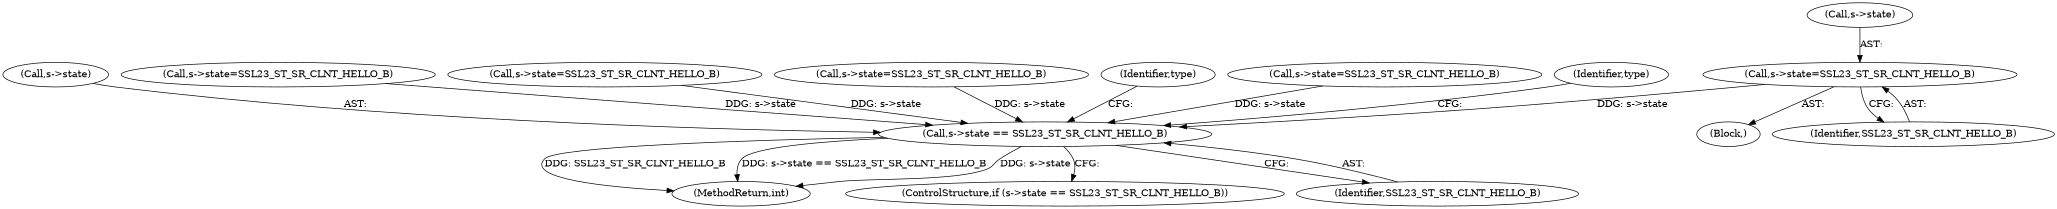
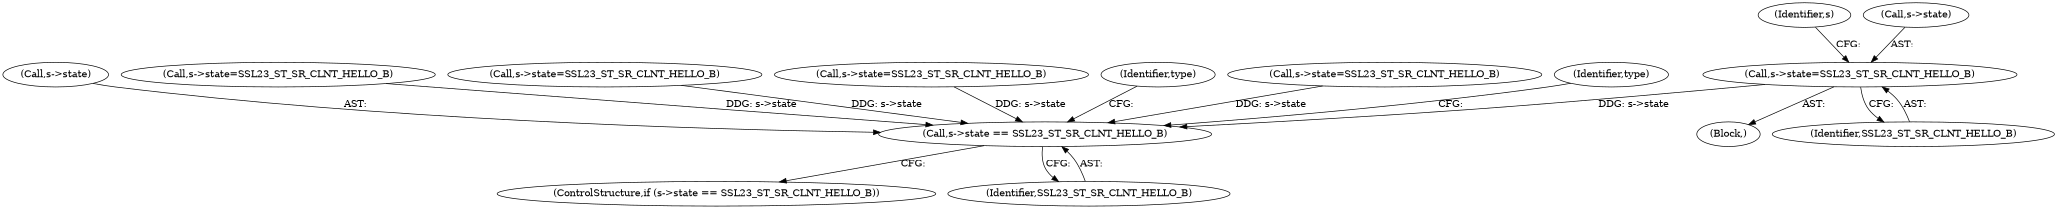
none -> (1804, 15)
(741, 194) -> none
